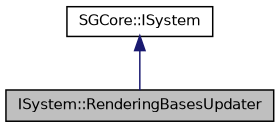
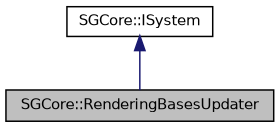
(140, 106) -> (140, 106)
